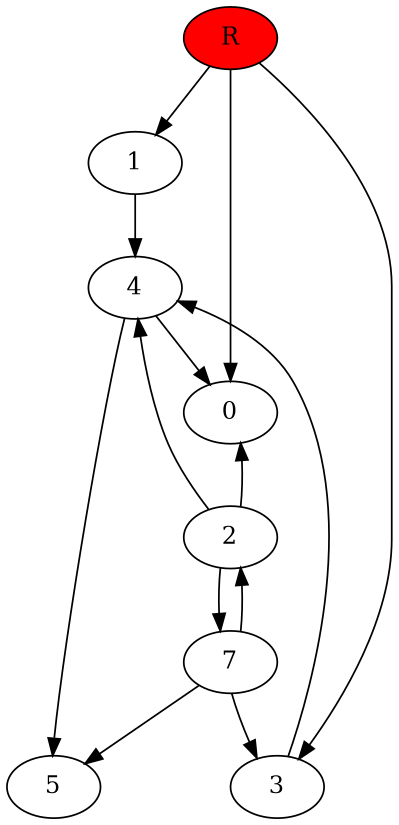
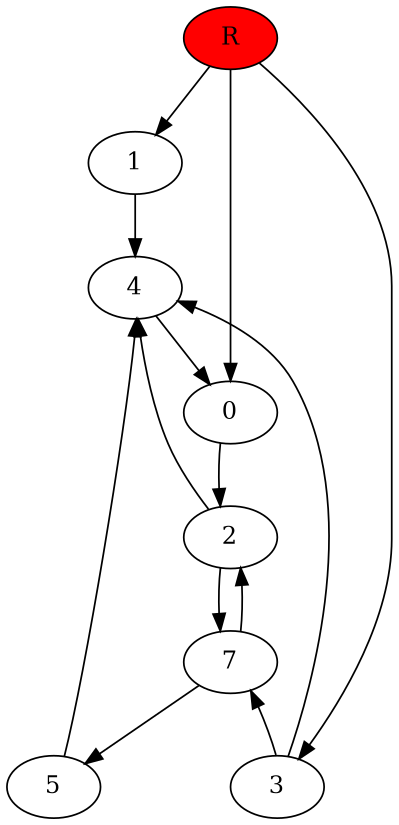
(242, 483) -> (219, 466)
(84, 527) -> (104, 548)
(240, 718) -> (268, 730)
